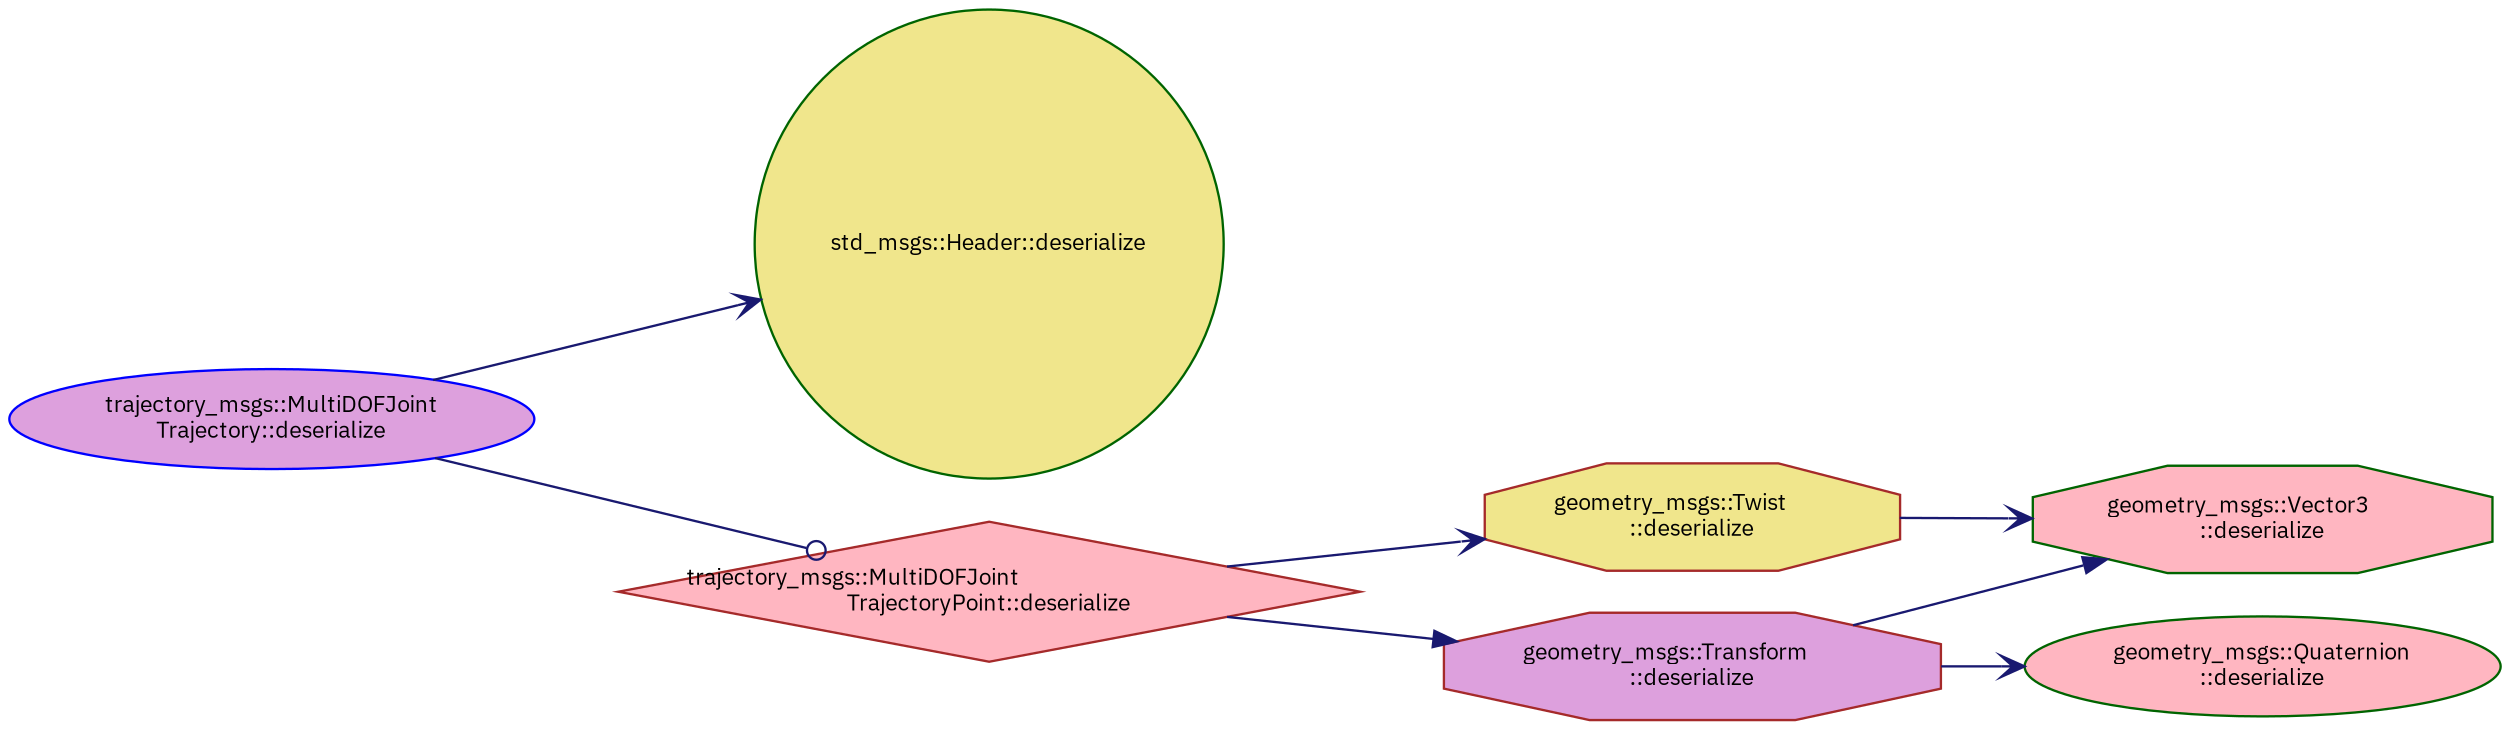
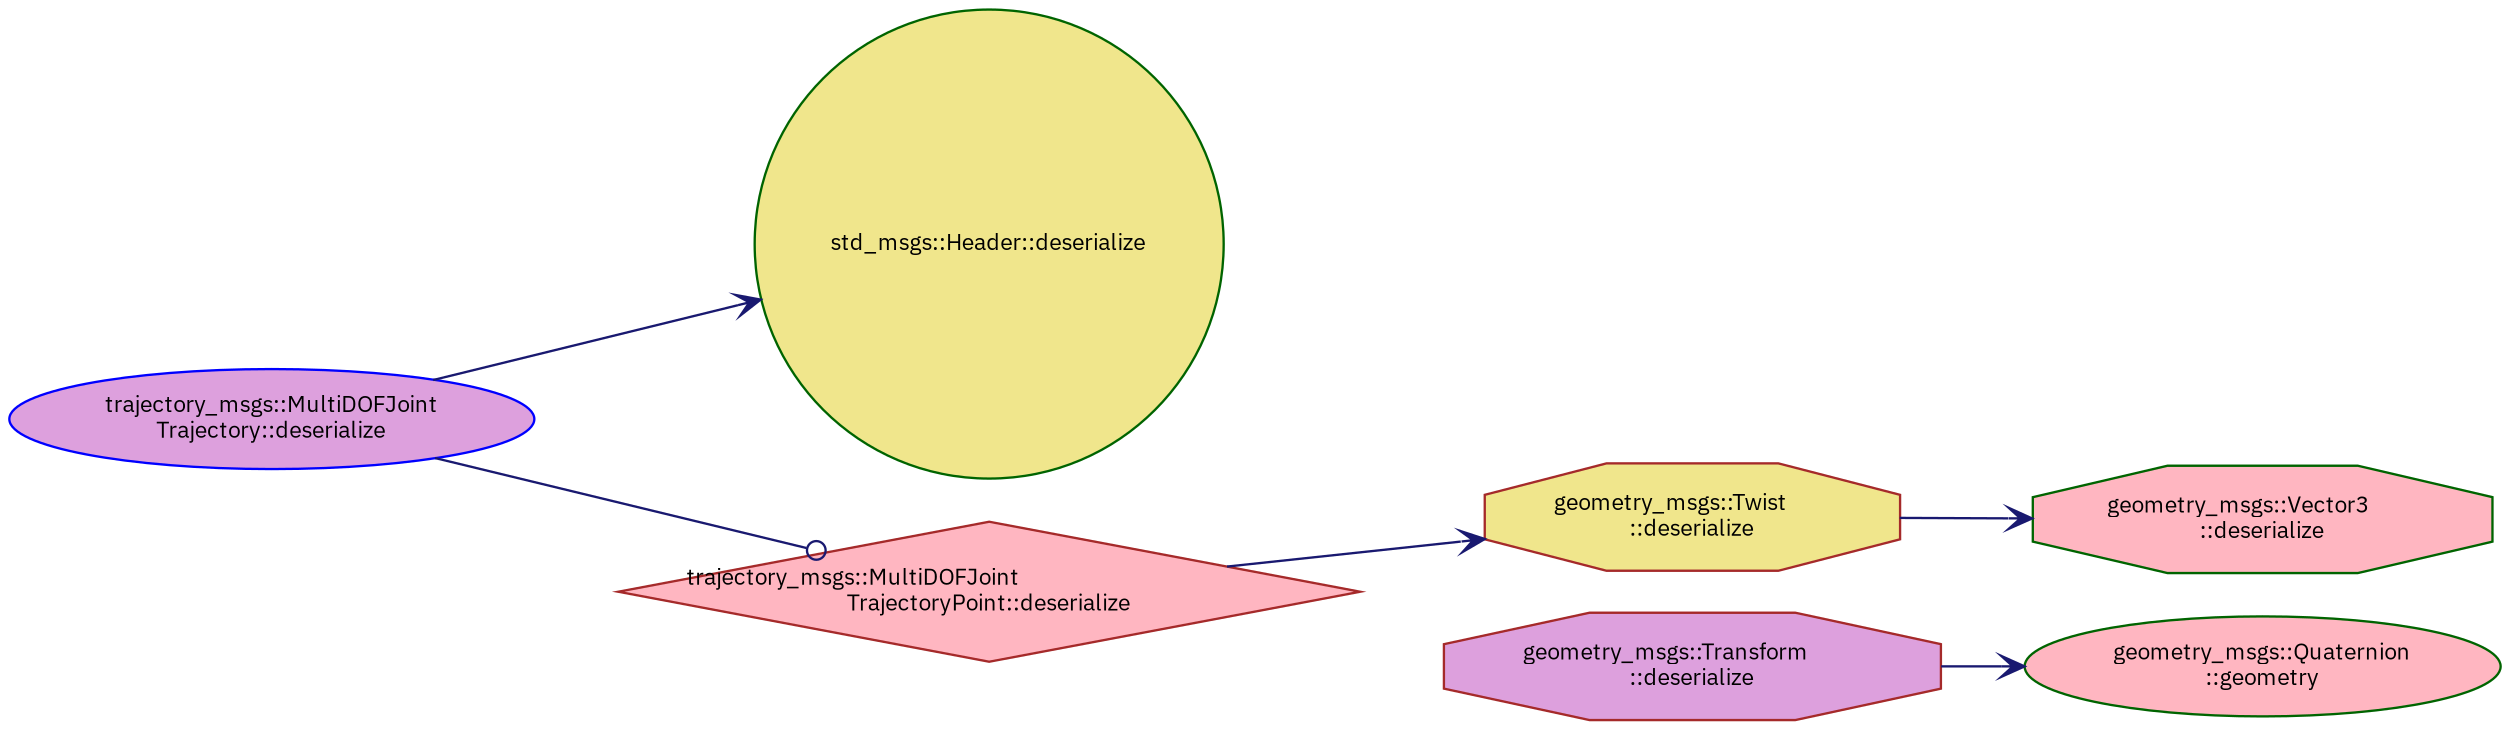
(1968, 595) -> none
(1330, 628) -> none
(2263, 666) -> (2263, 666)
